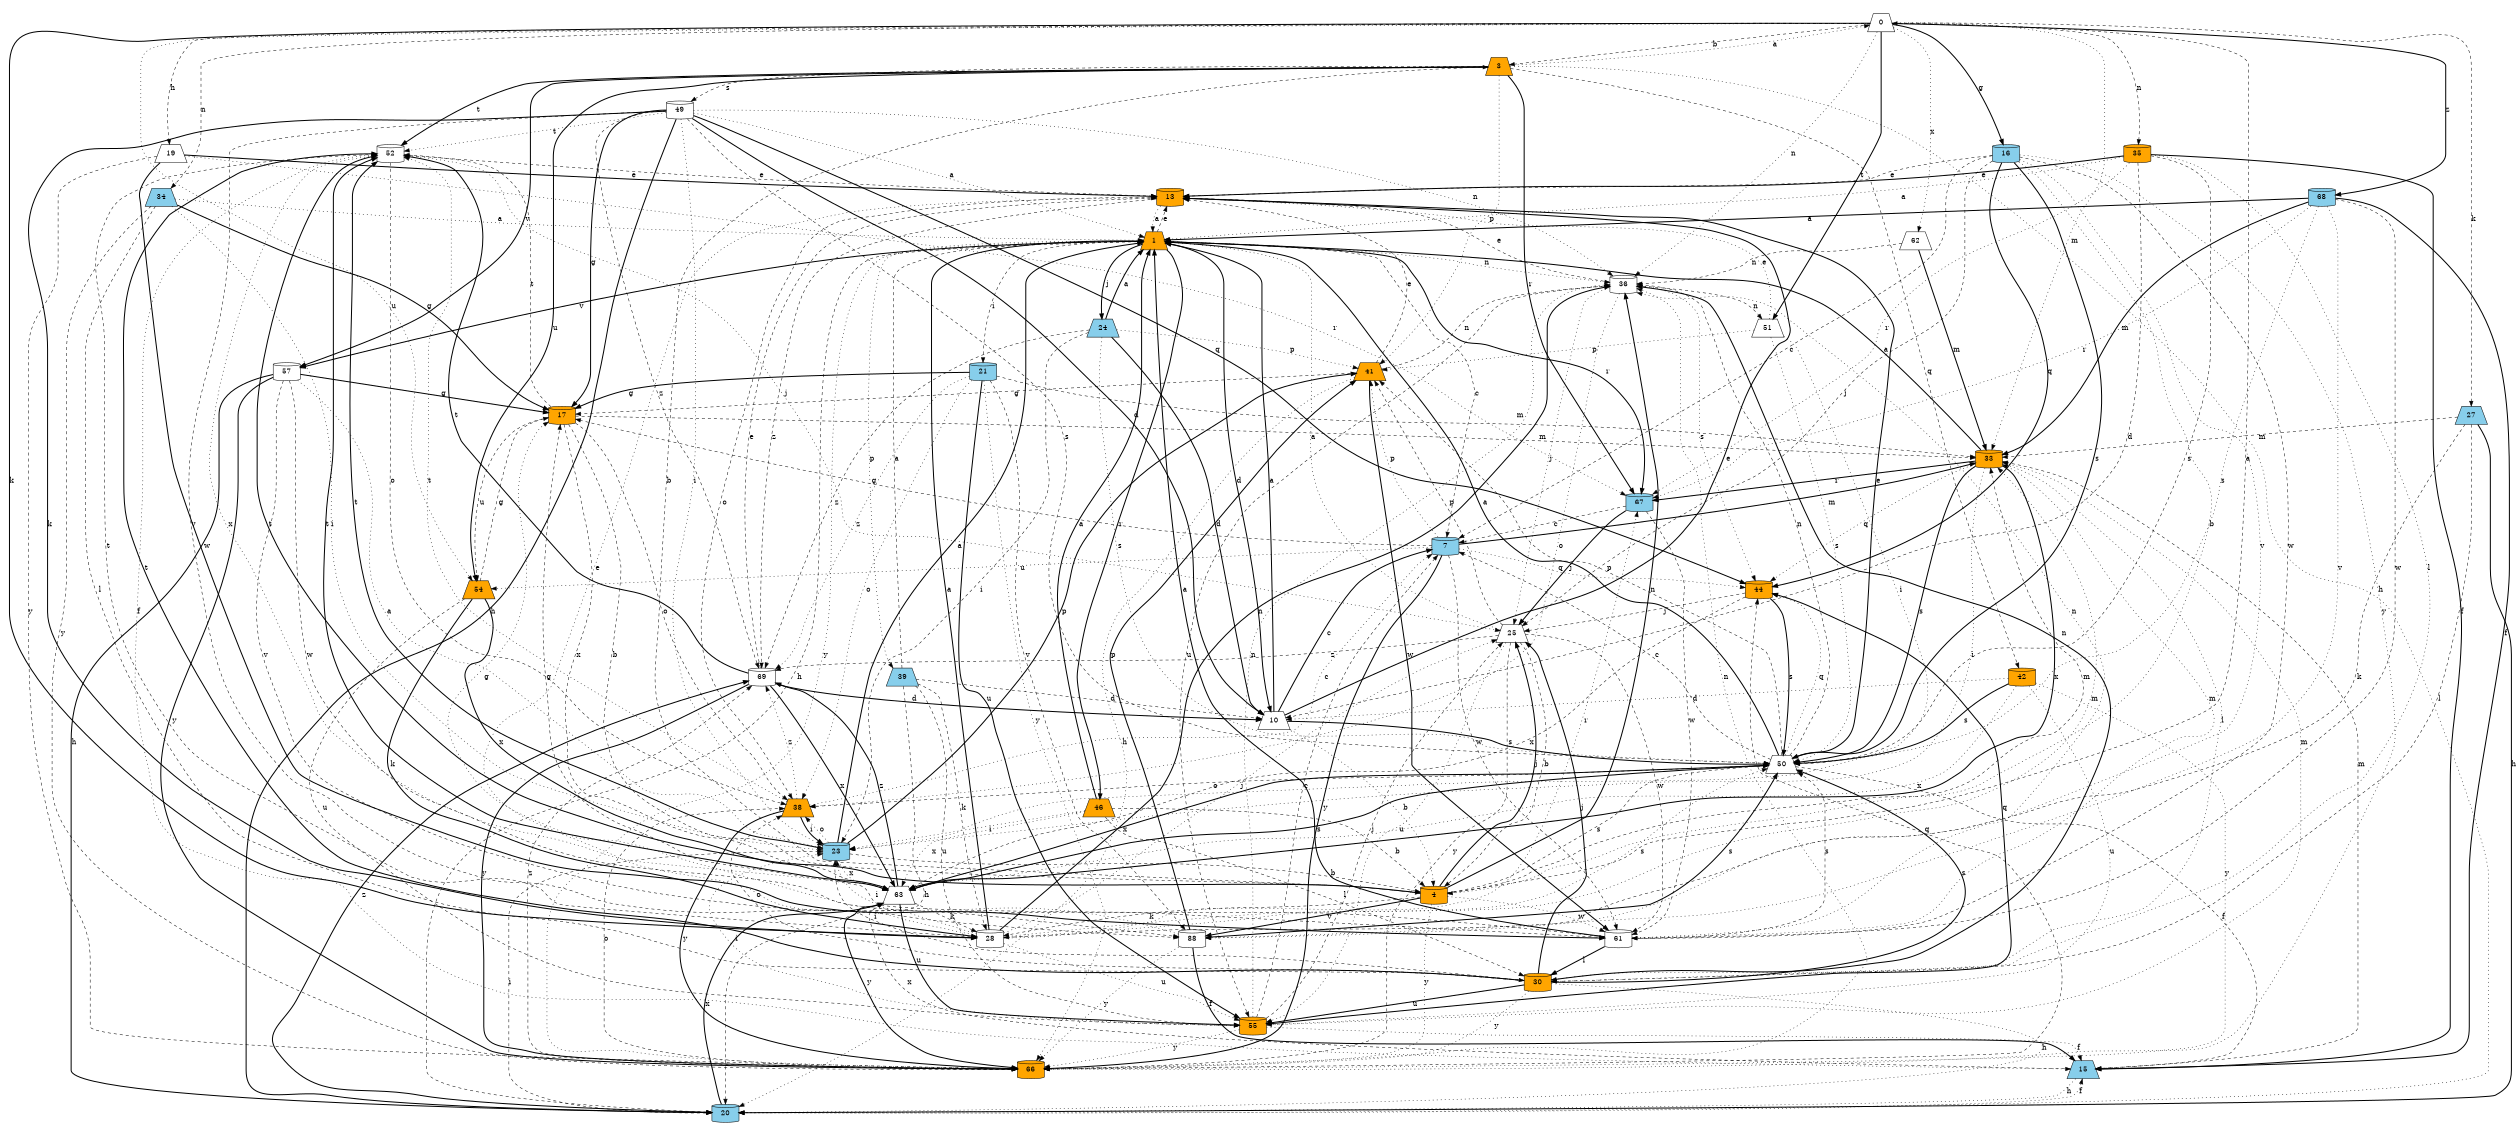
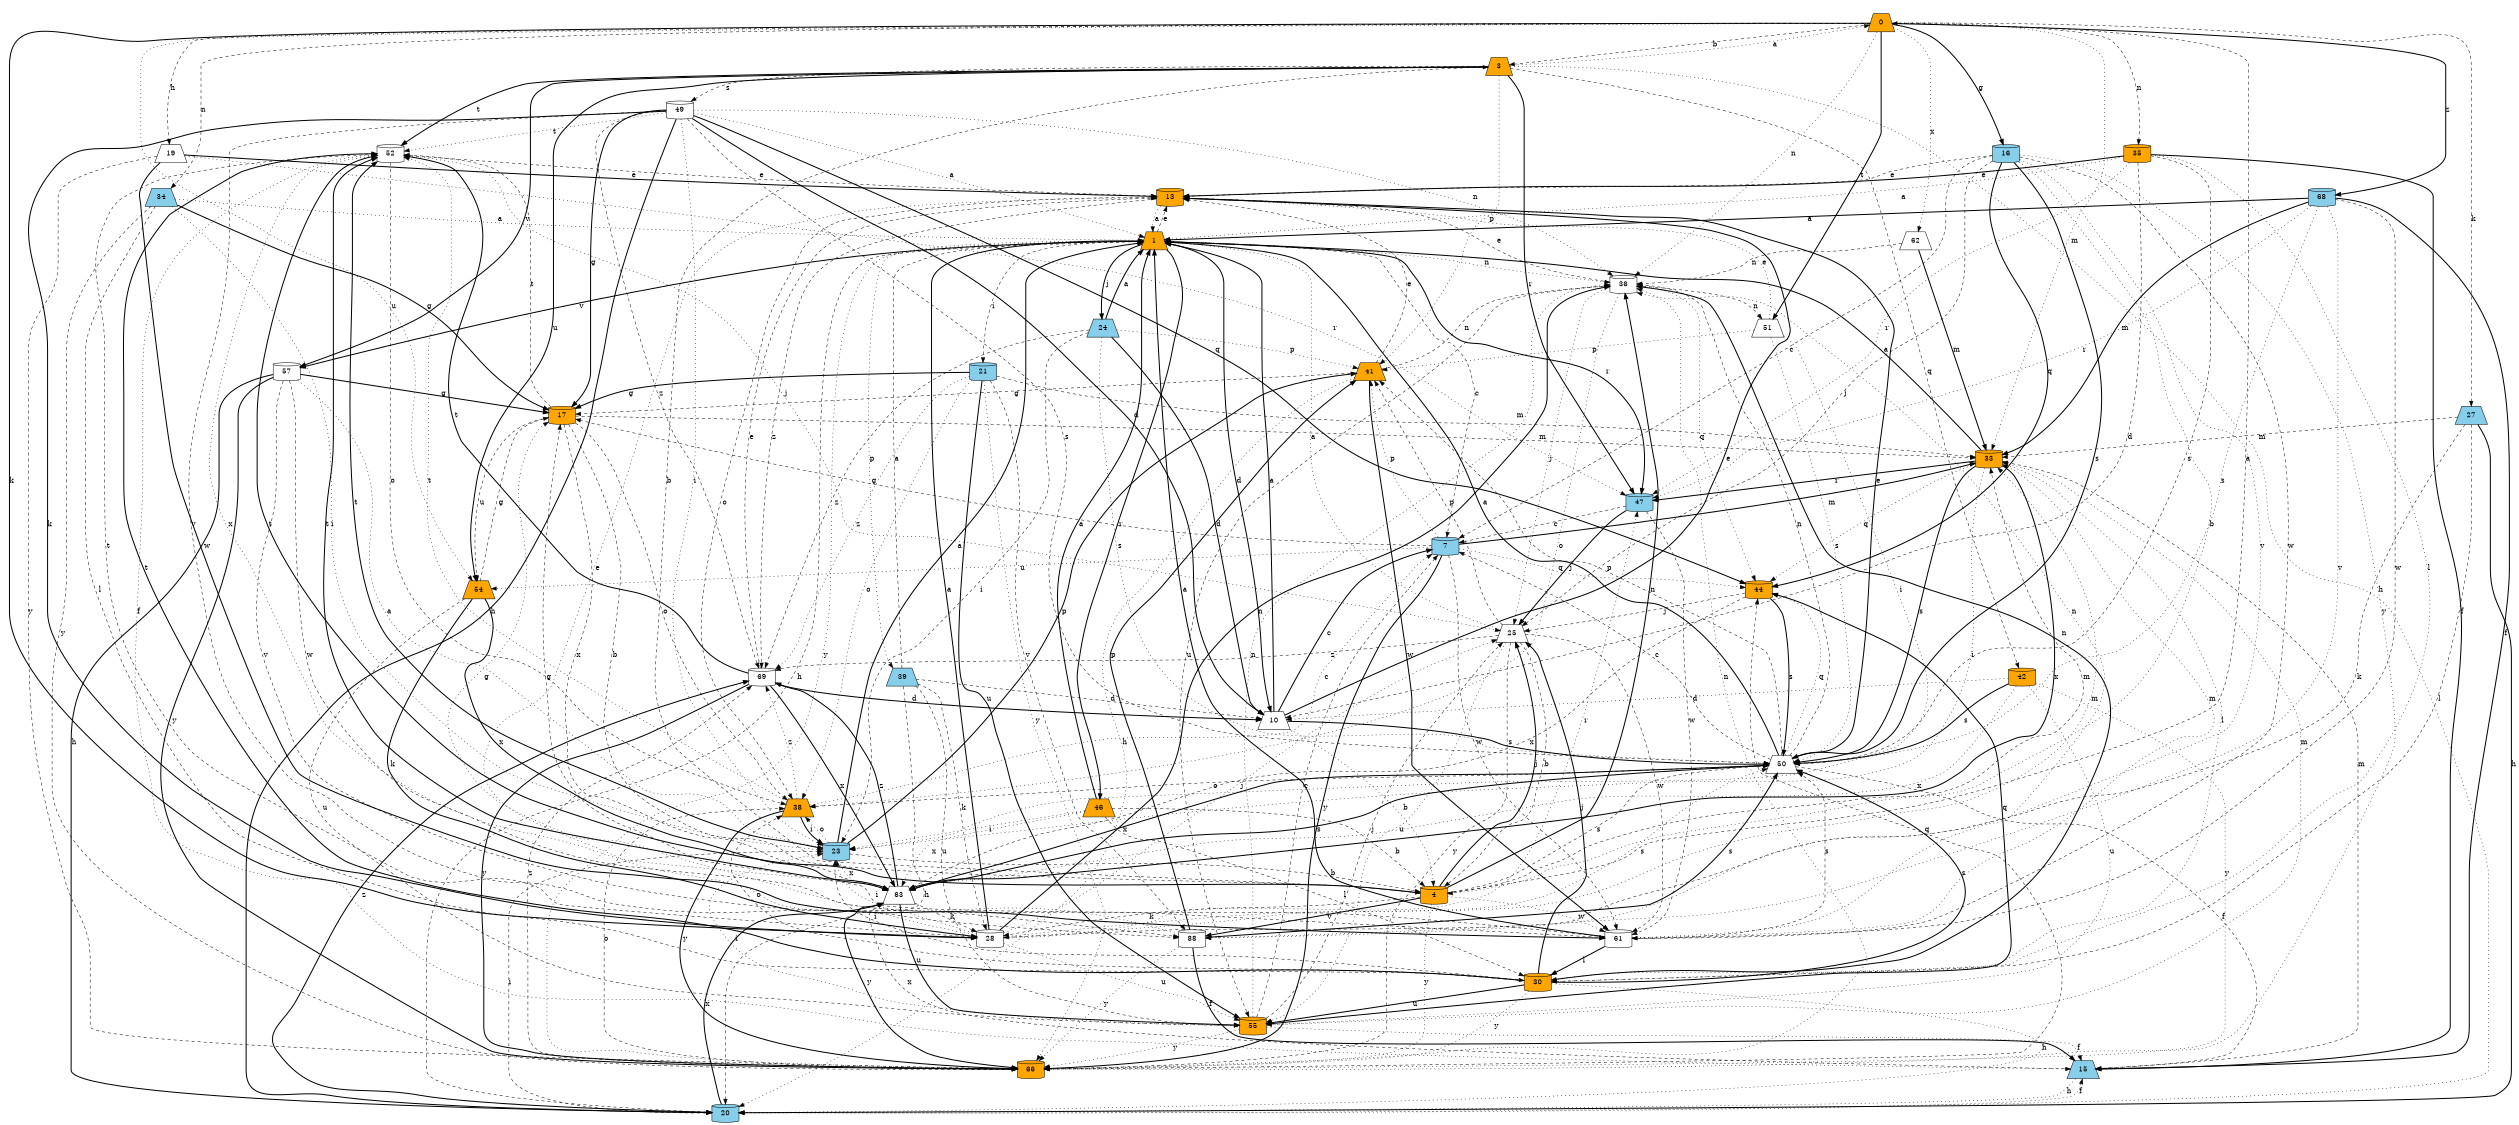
(1881, 23) -> (1881, 23)
(1702, 437) -> (1702, 437)
(1639, 503) -> (1639, 503)
